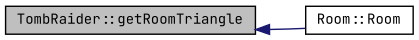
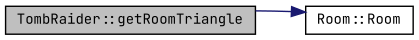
(288, 29) -> (273, 11)
